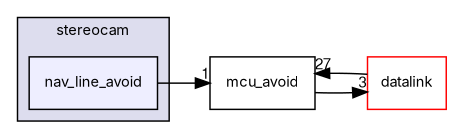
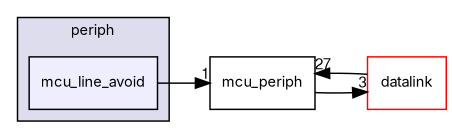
(93, 31) -> (93, 31)
(93, 83) -> (93, 83)
(262, 83) -> (262, 83)
